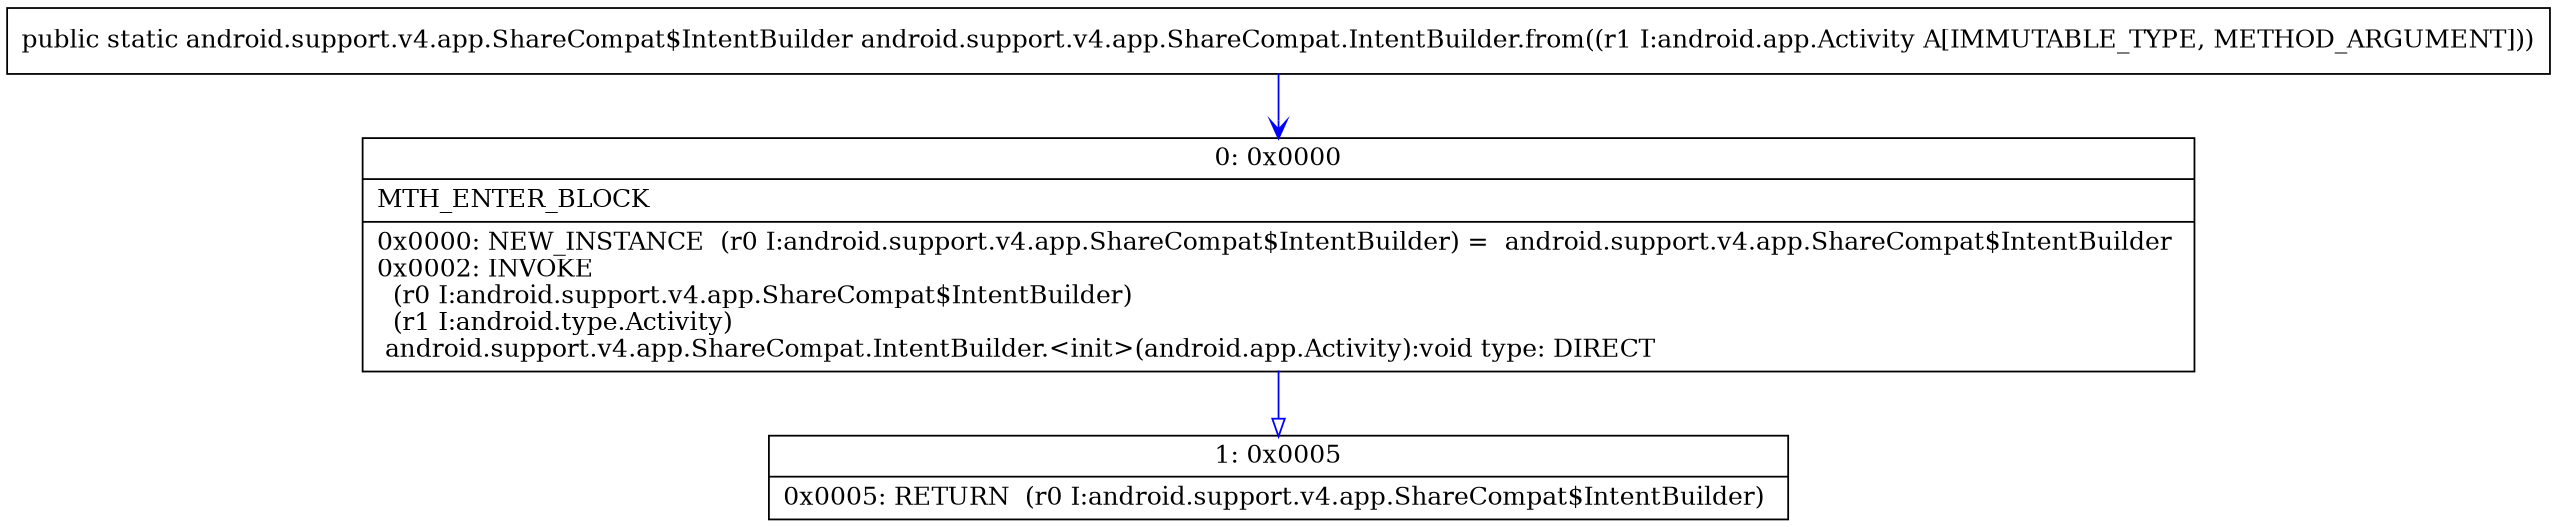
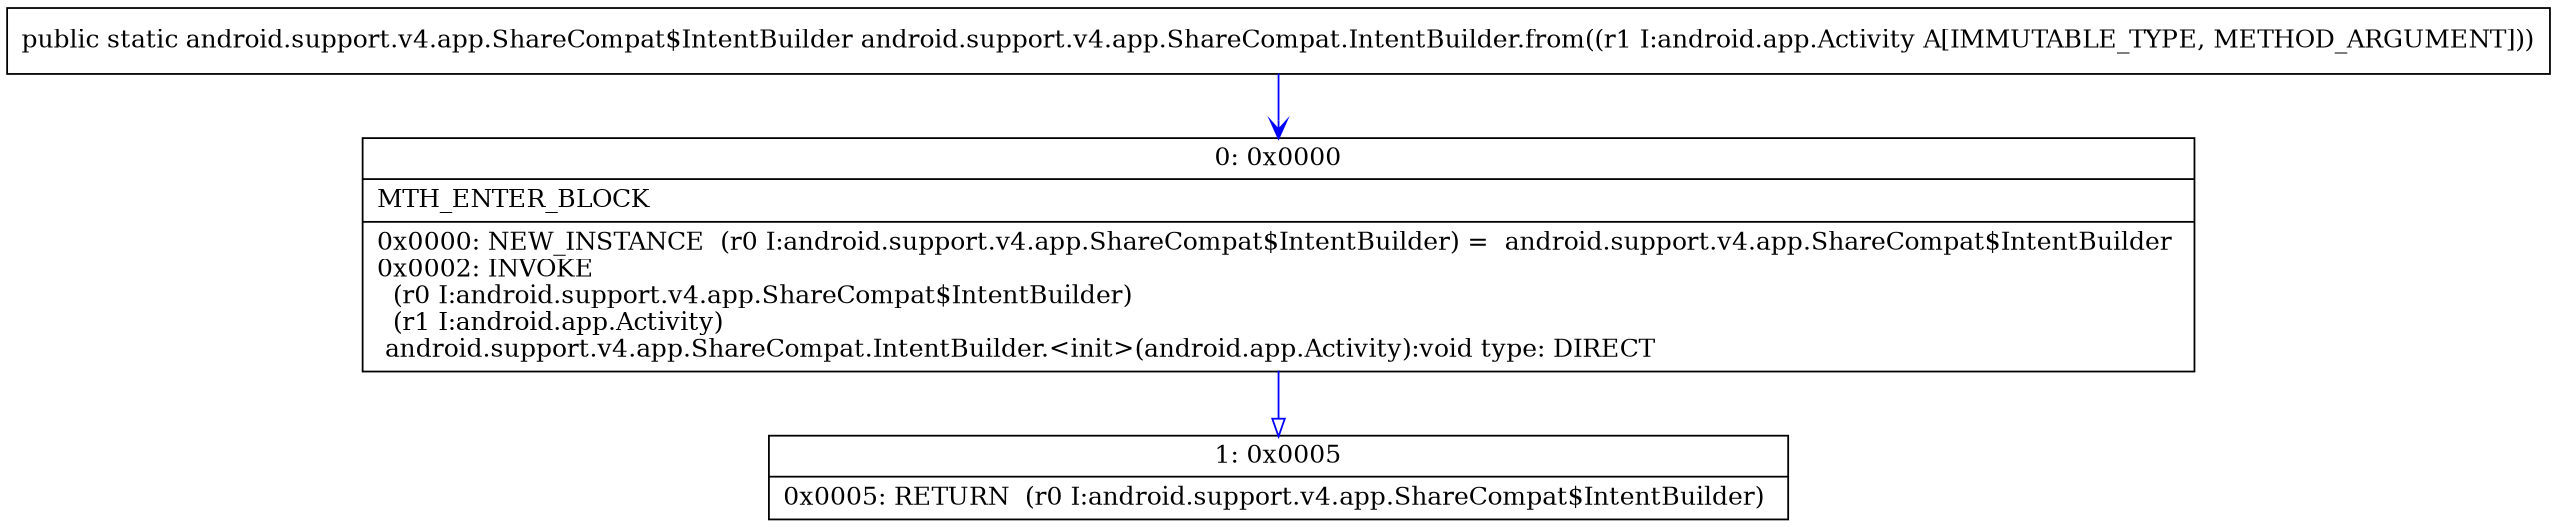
(555, 323) -> (551, 323)
